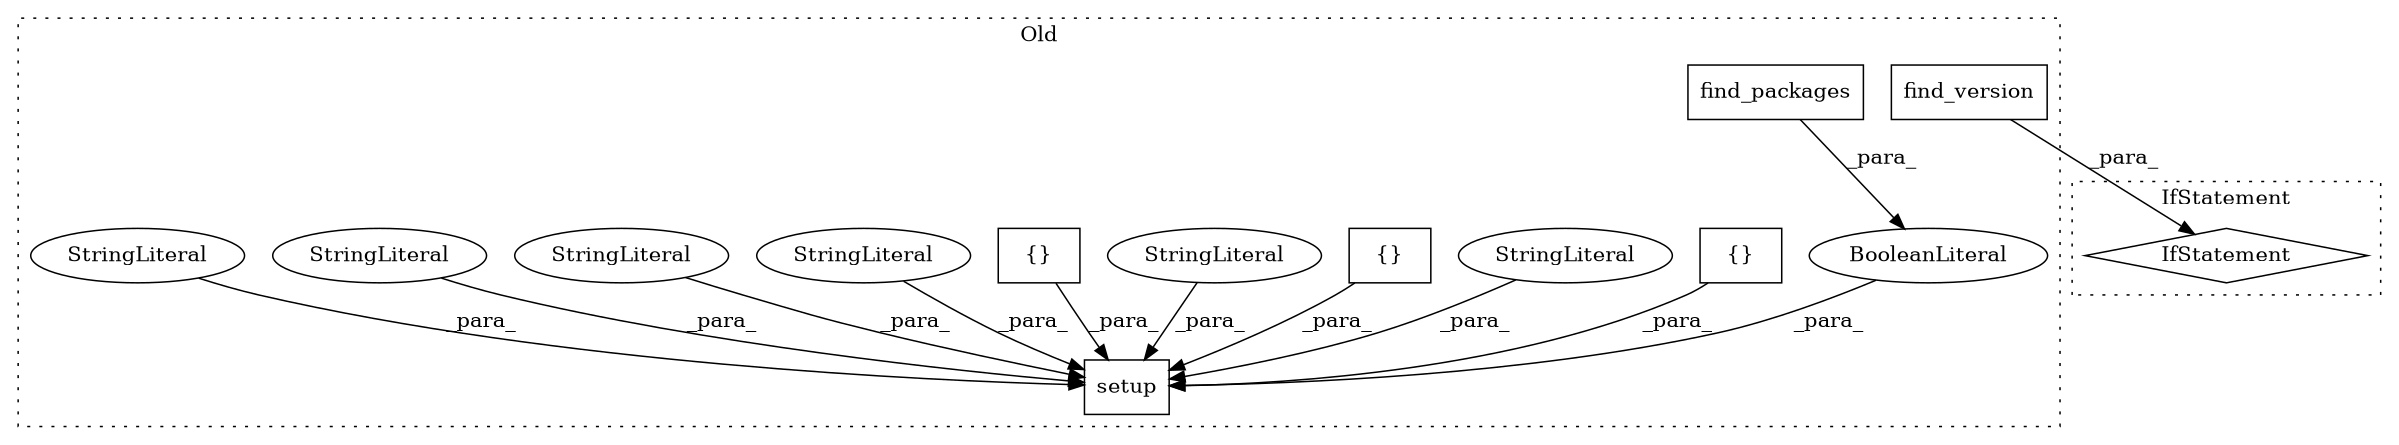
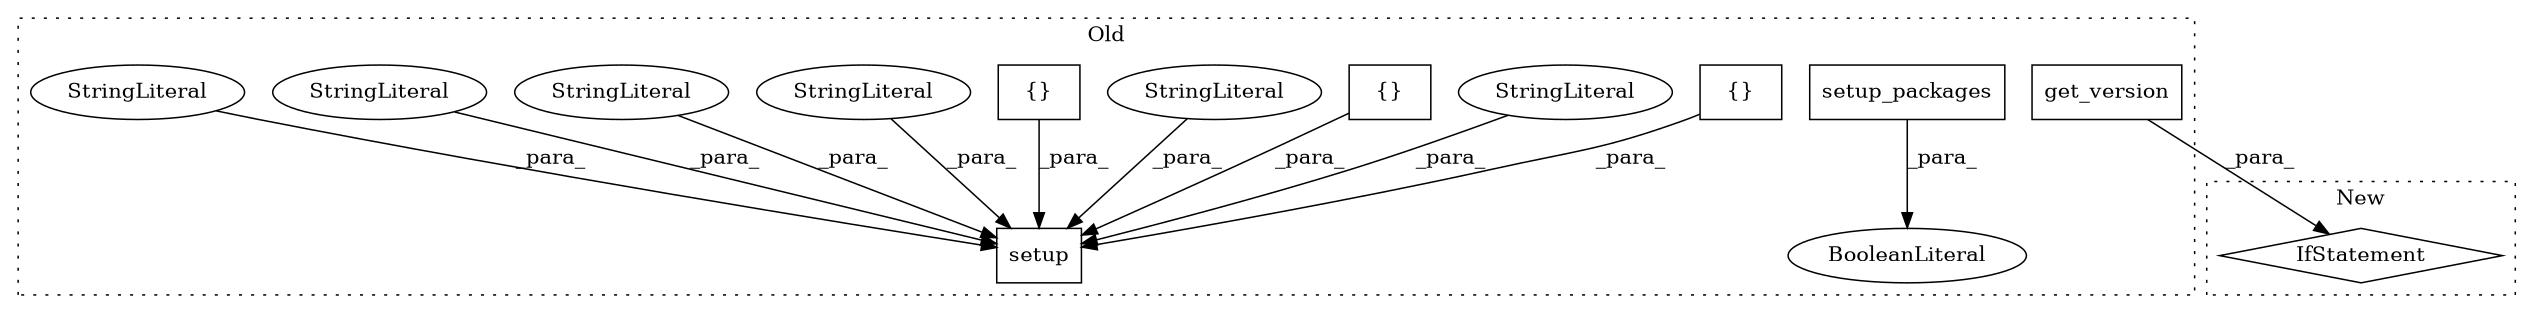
(1776, 92) -> (1907, 92)
(1969, 92) -> (2107, 92)
(2226, 199) -> (2361, 199)
(1536, 363) -> none
